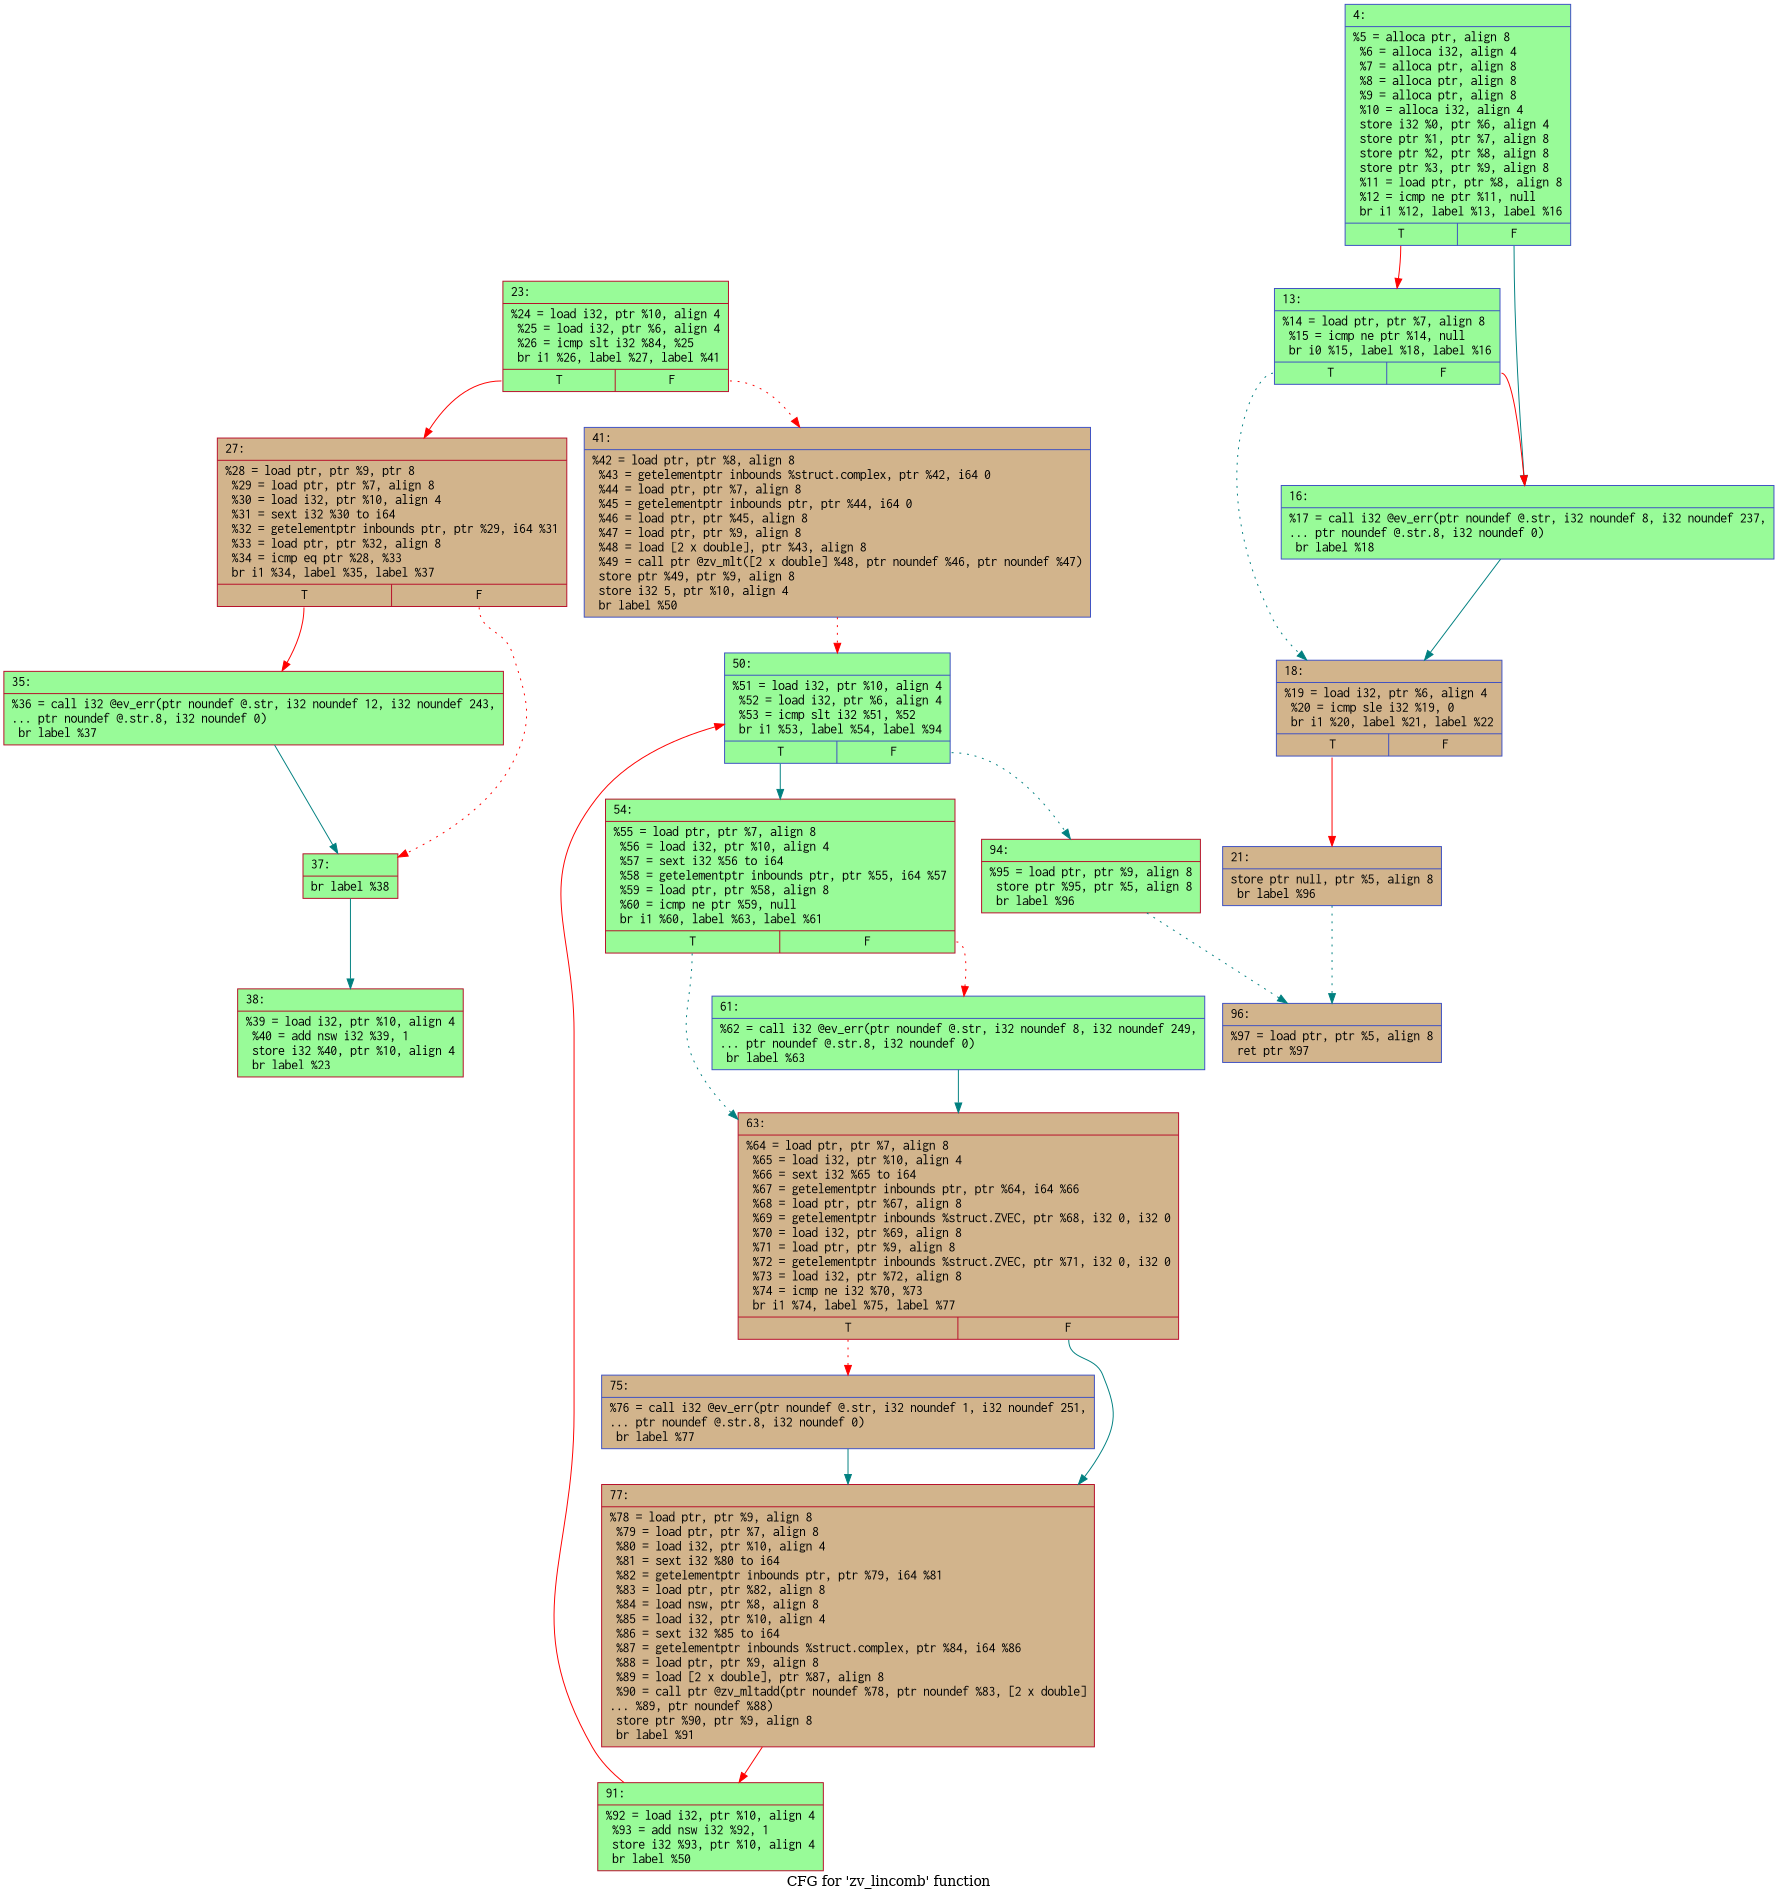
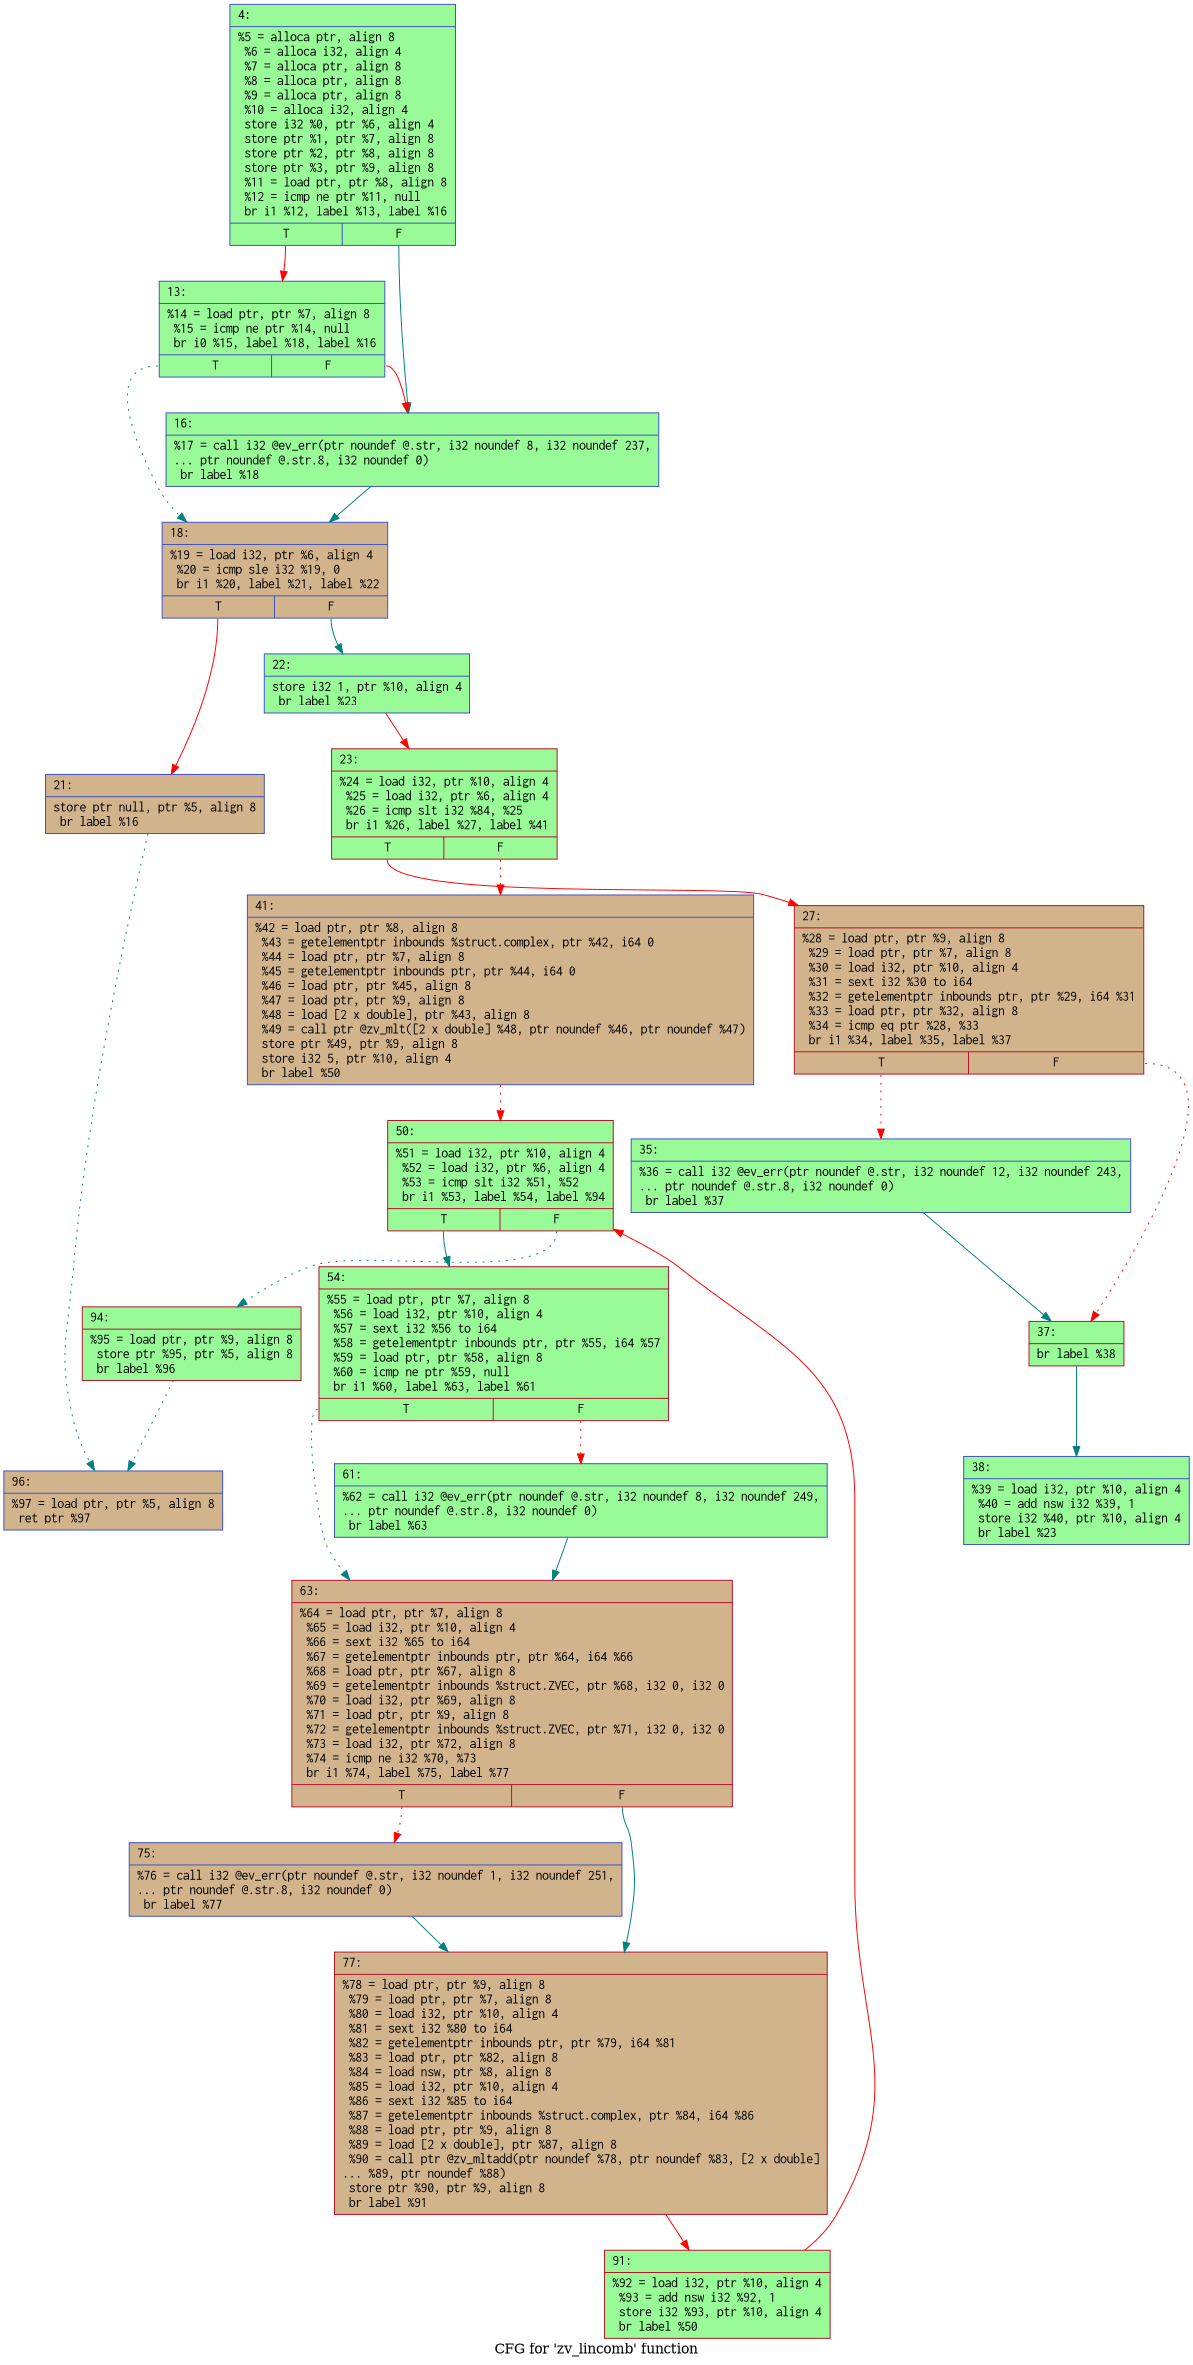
(320, 471) -> (904, 939)
(299, 636) -> (881, 1102)
none -> (367, 683)
(254, 708) -> (881, 1176)
(837, 708) -> (500, 1176)
(1273, 894) -> (96, 822)
(350, 1033) -> (1076, 1500)
